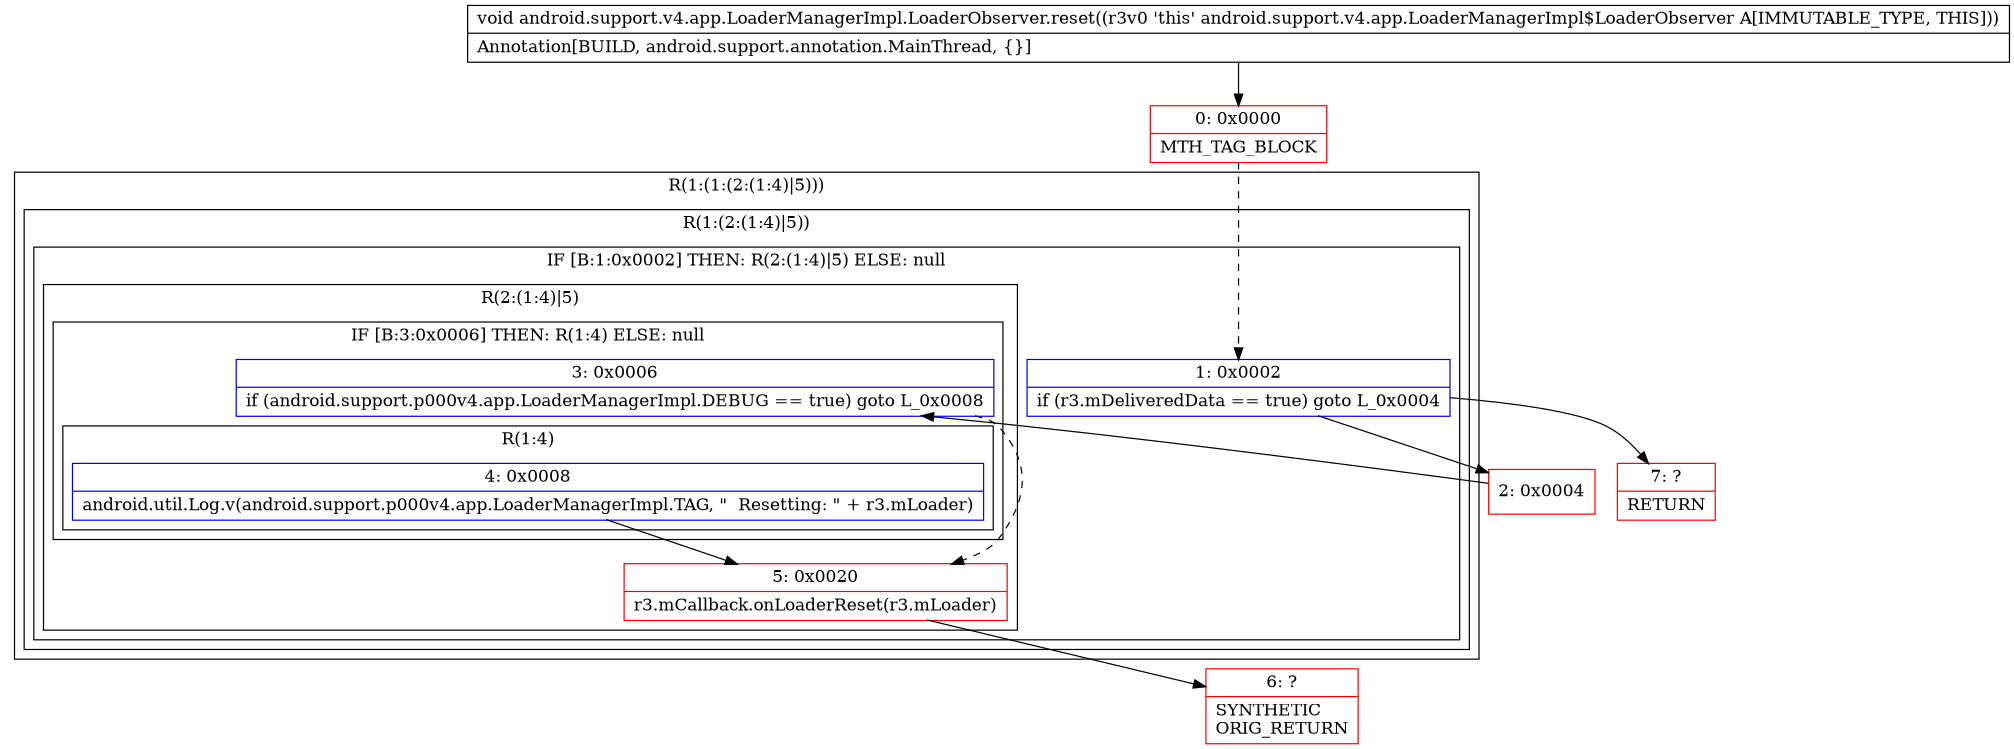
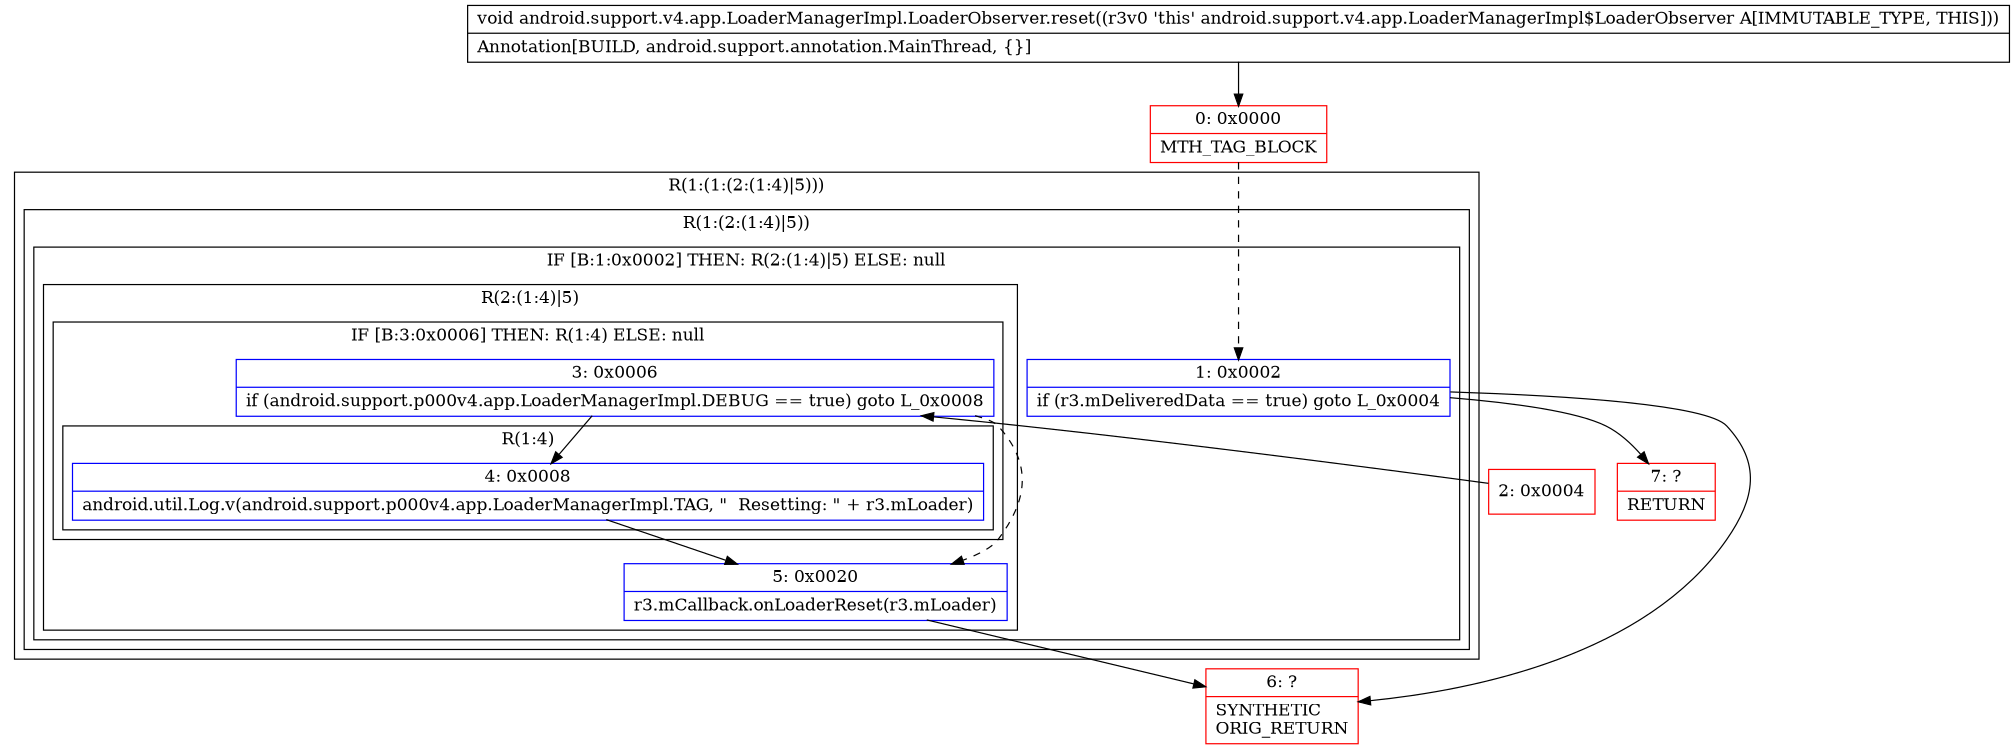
none -> (576, 435)
(1397, 442) -> (1728, 538)
(816, 592) -> (816, 592)
